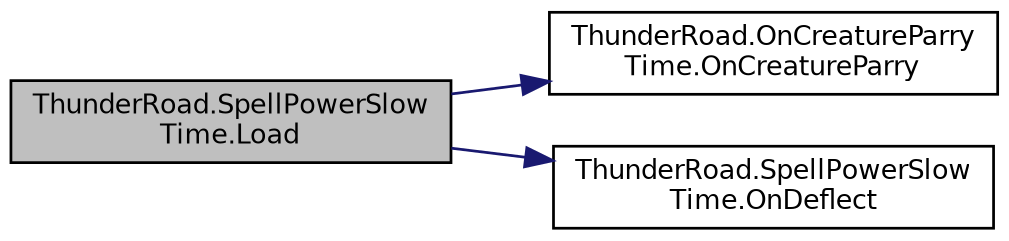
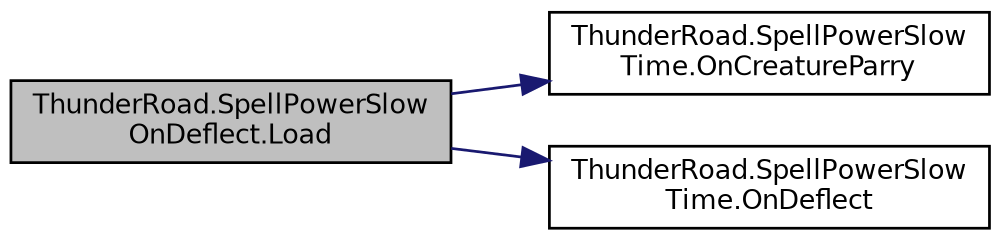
(774, 53) -> (769, 53)
(231, 122) -> (231, 122)
